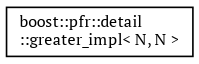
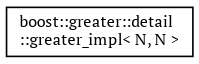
(100, 32) -> (100, 32)
